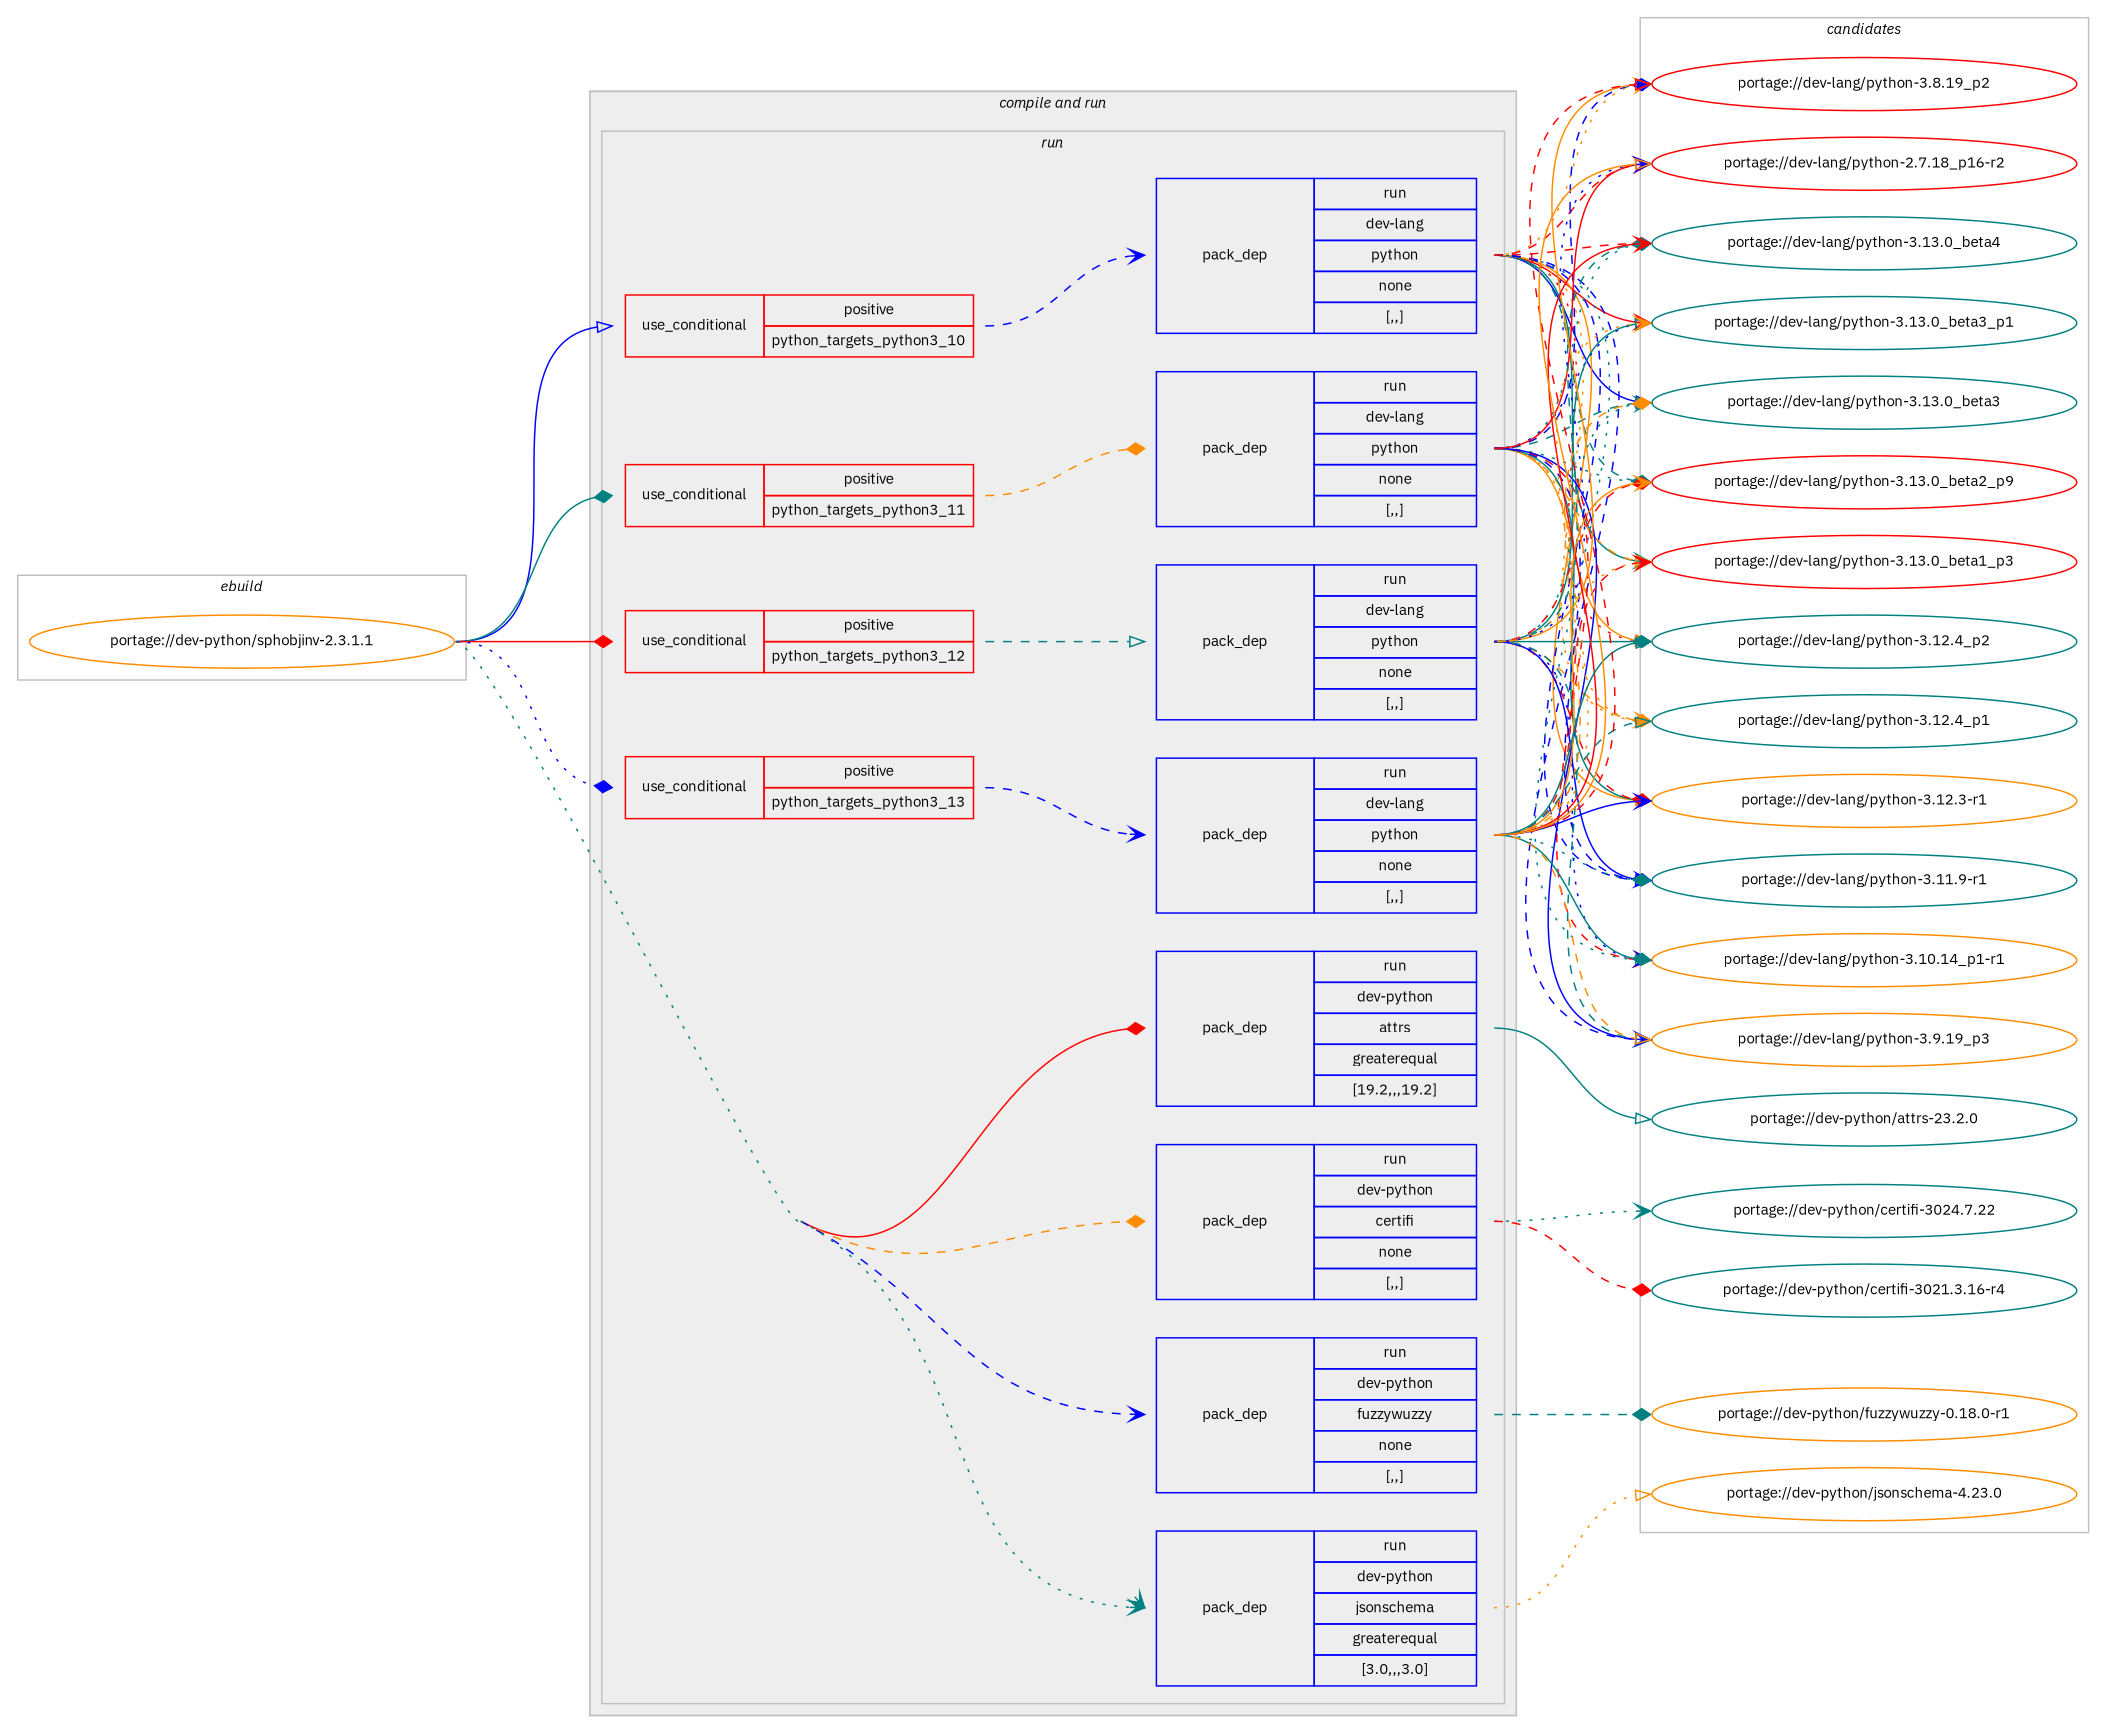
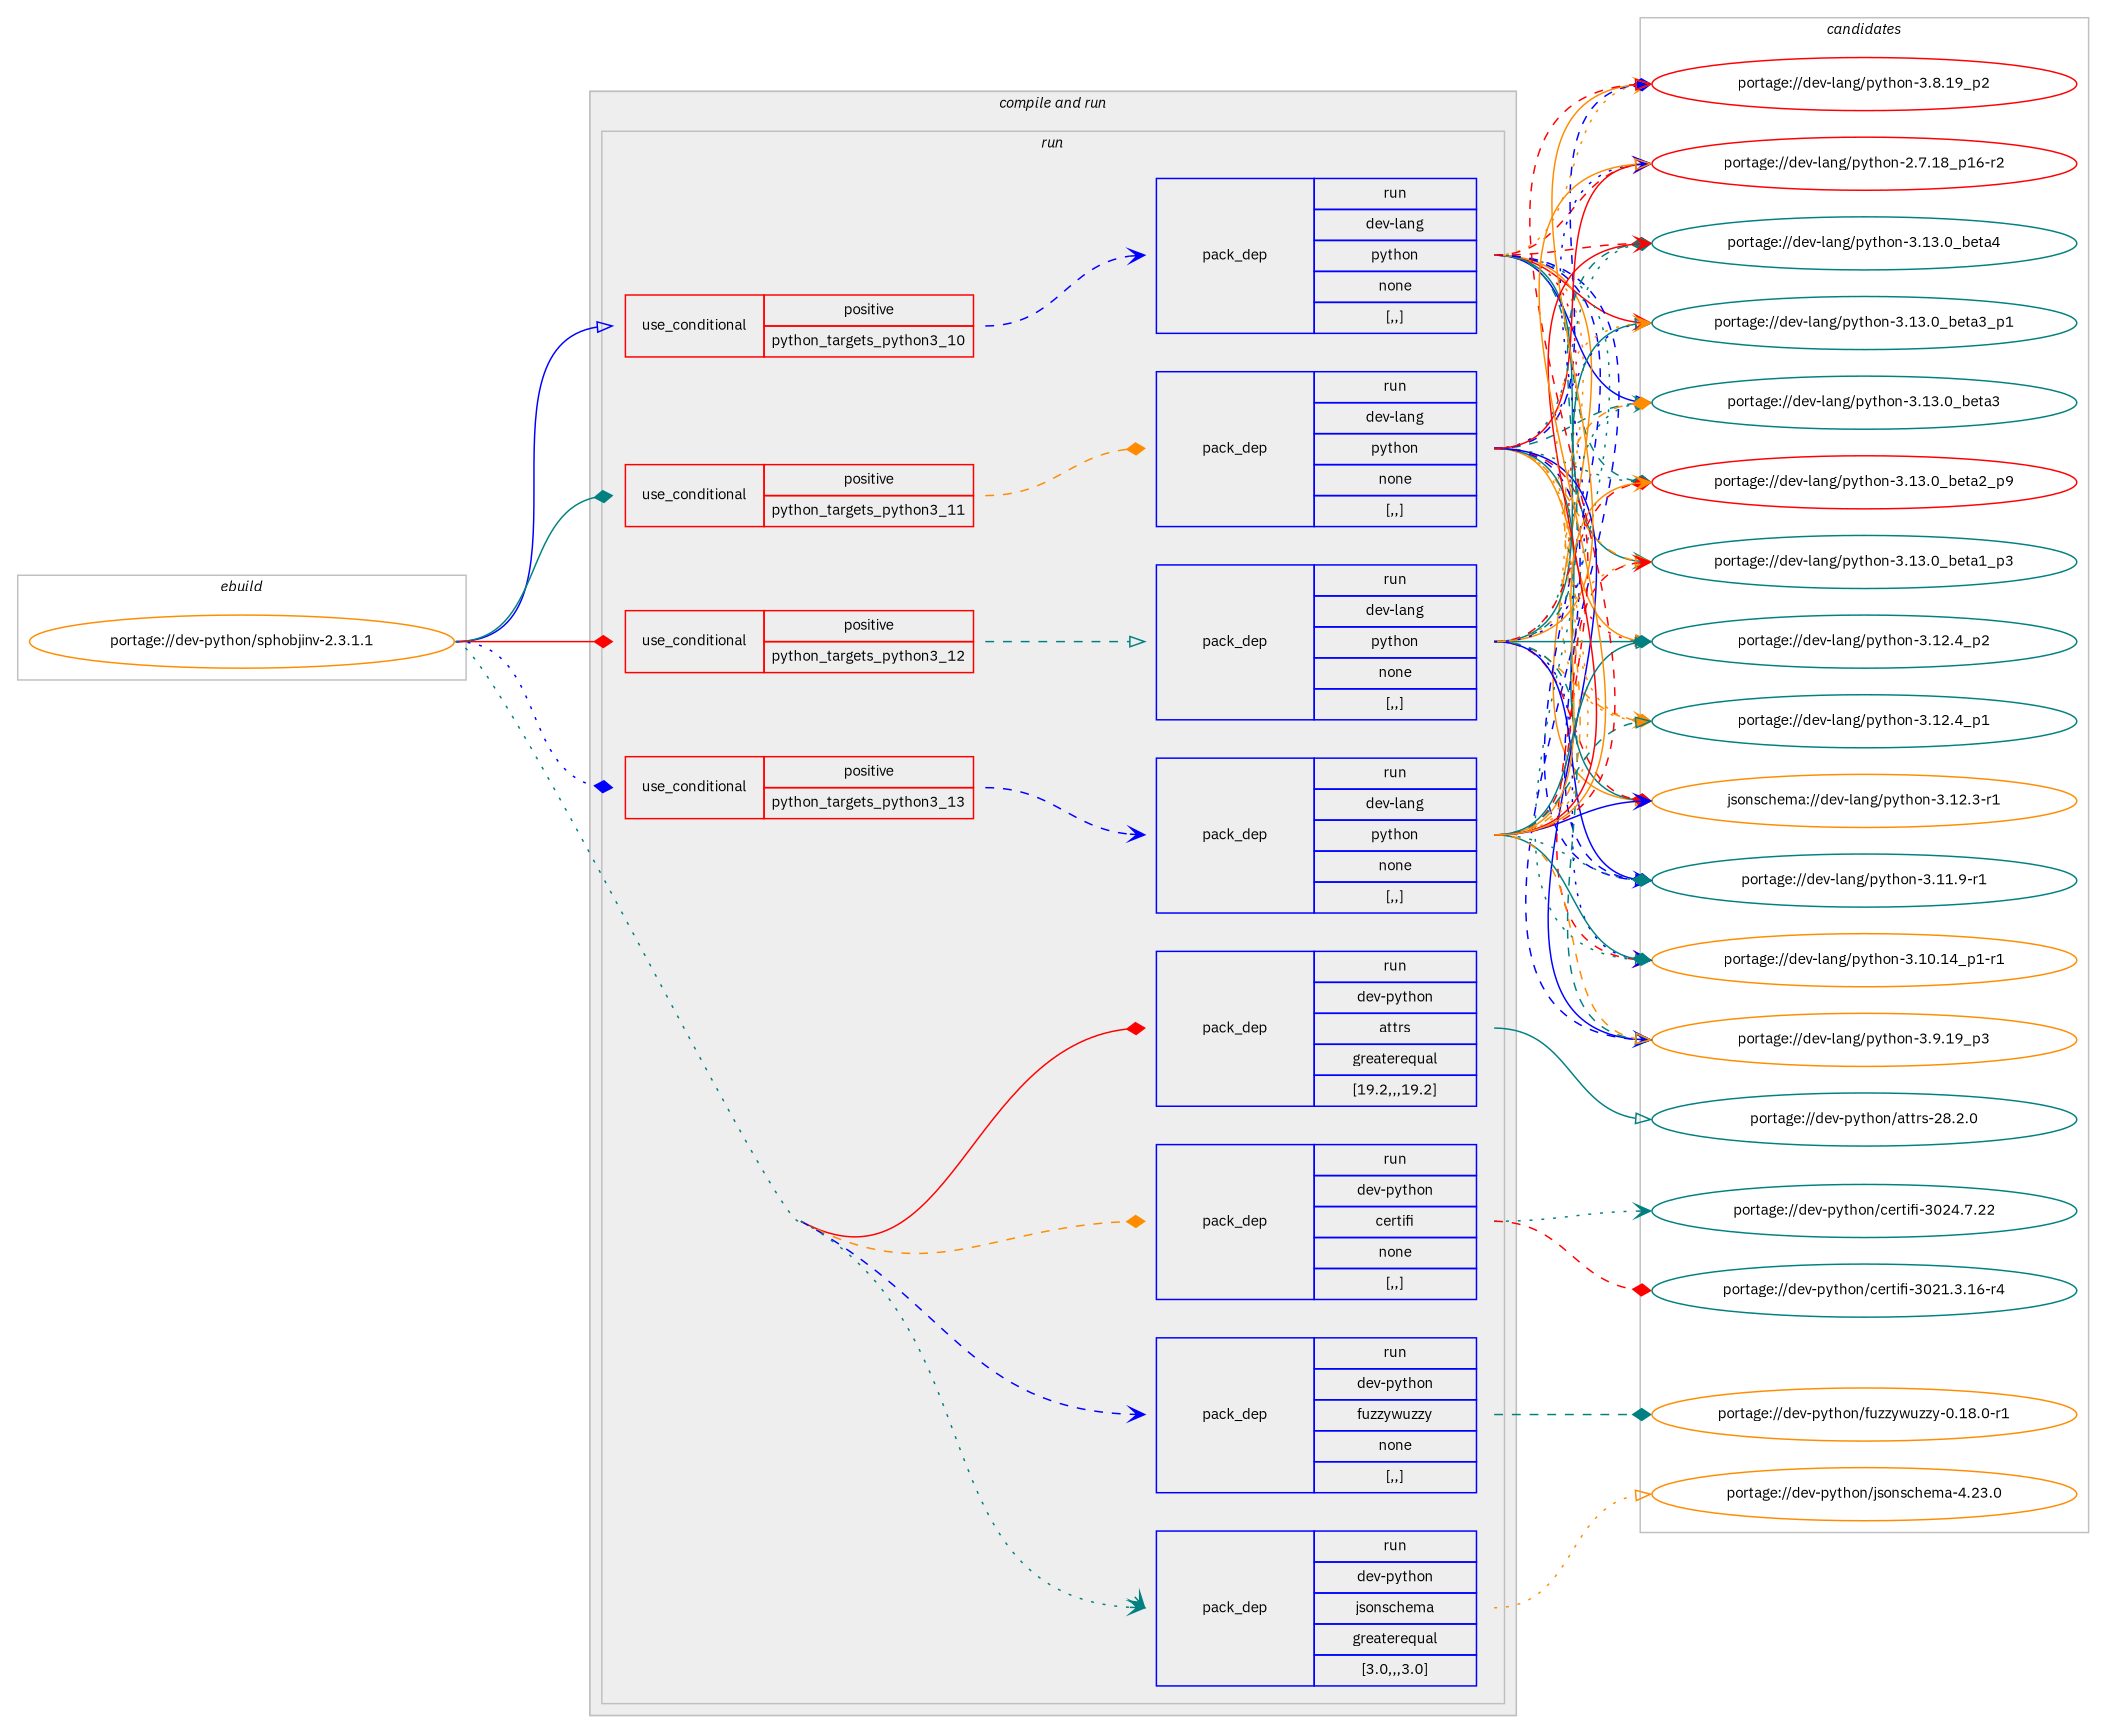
(1864, 562) -> (1864, 562)
(1864, 801) -> (1864, 801)
(1864, 1120) -> (1864, 1120)
